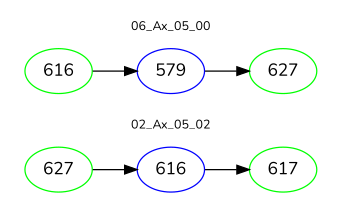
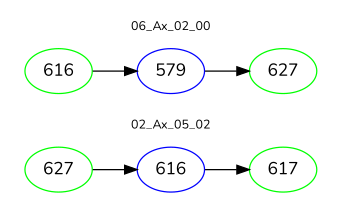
(171, 27) -> (171, 27)
